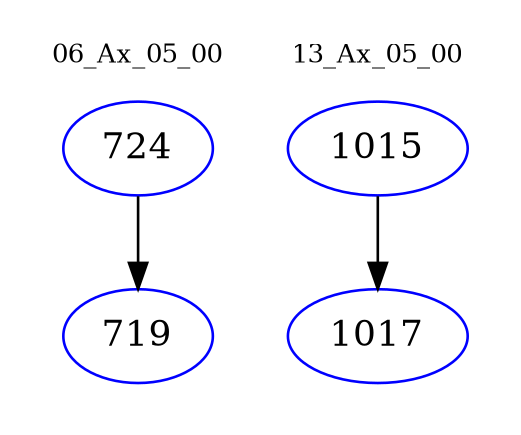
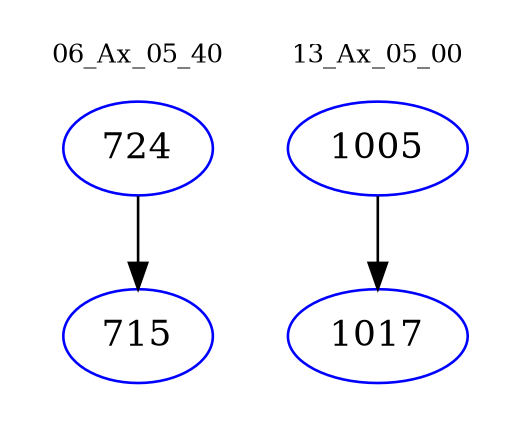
(138, 56) -> (138, 56)
(378, 149) -> (378, 149)
(138, 336) -> (138, 336)
